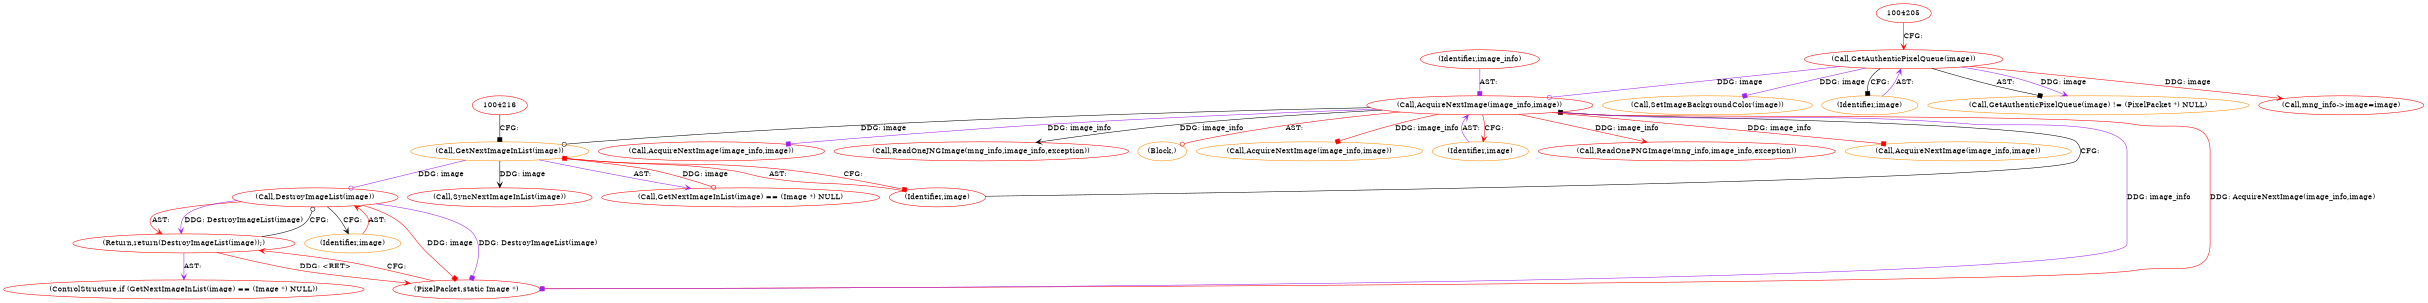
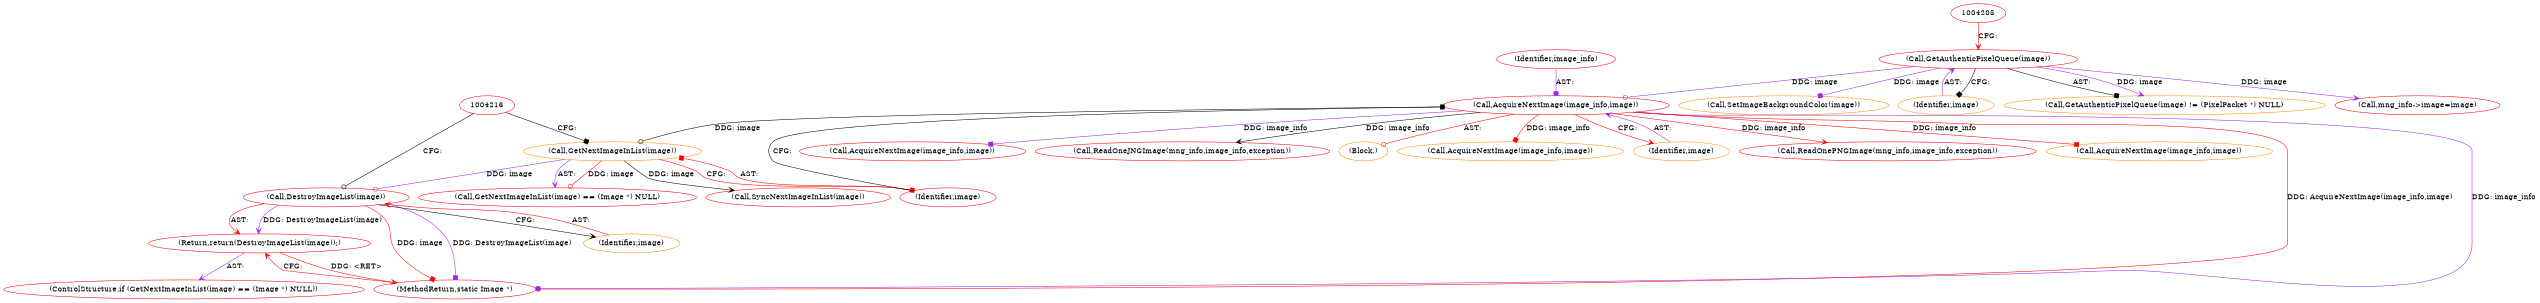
(2124, 82) -> (2199, 82)
(291, 230) -> (410, 150)
(466, 289) -> (455, 289)
